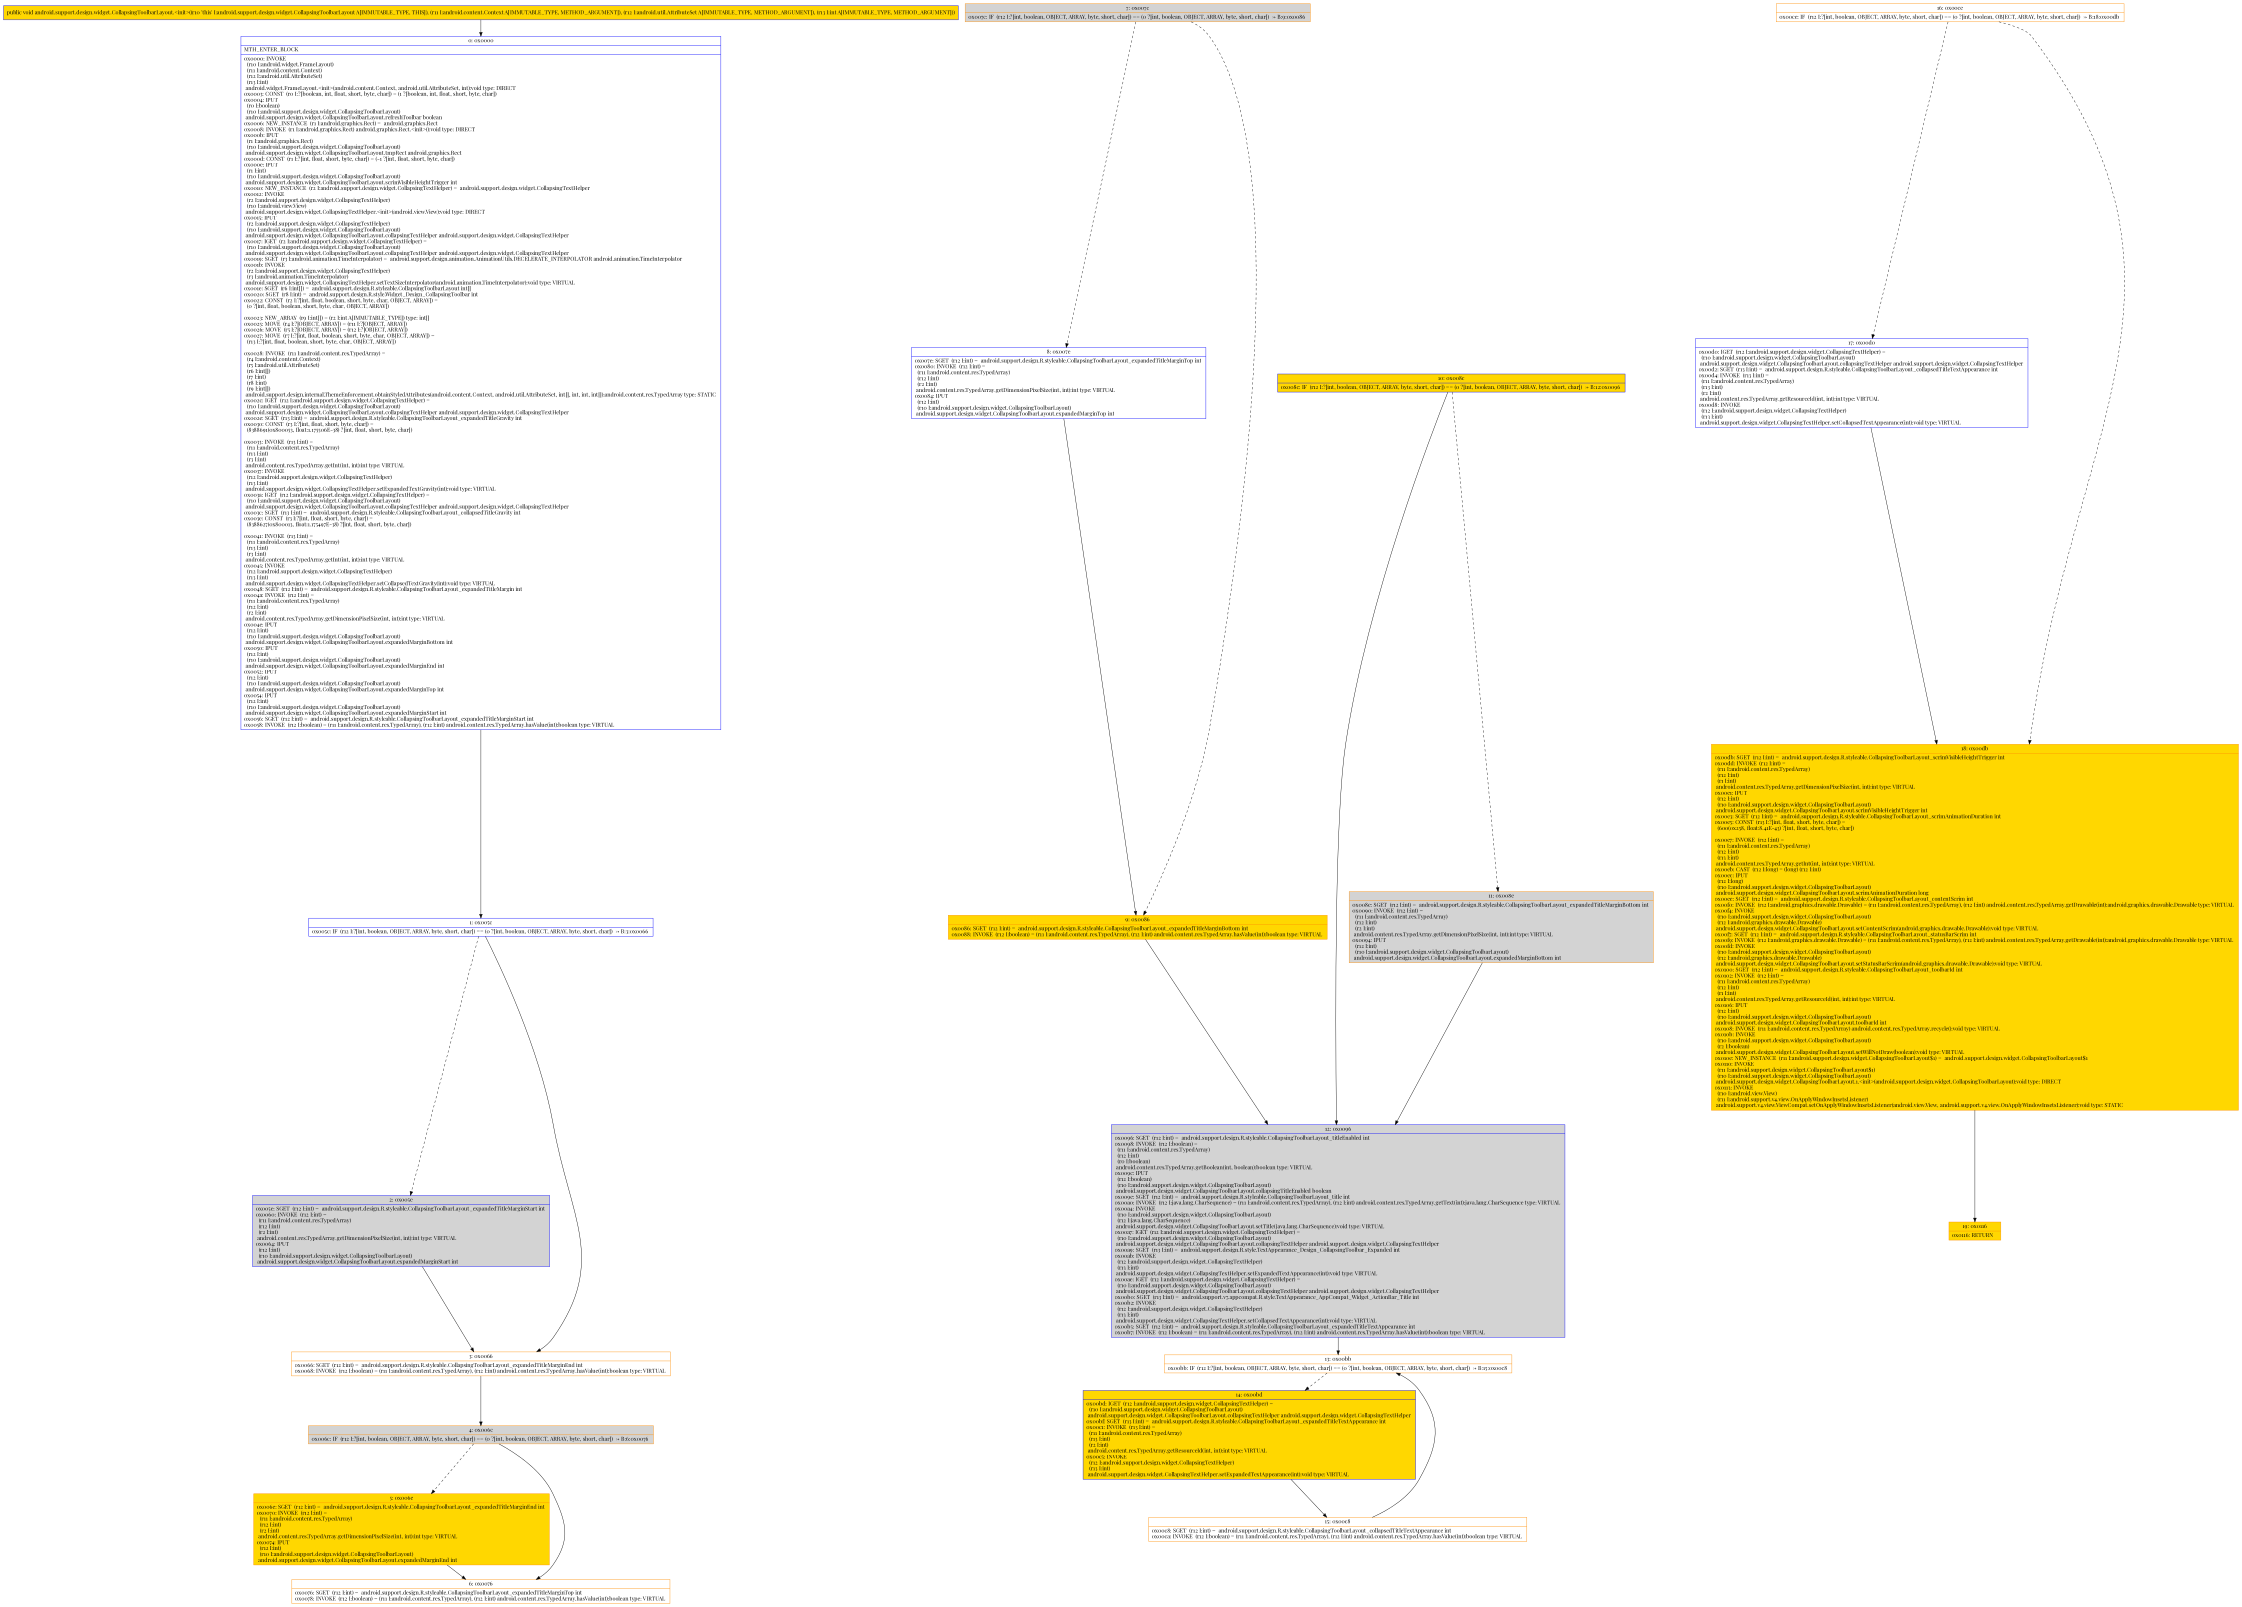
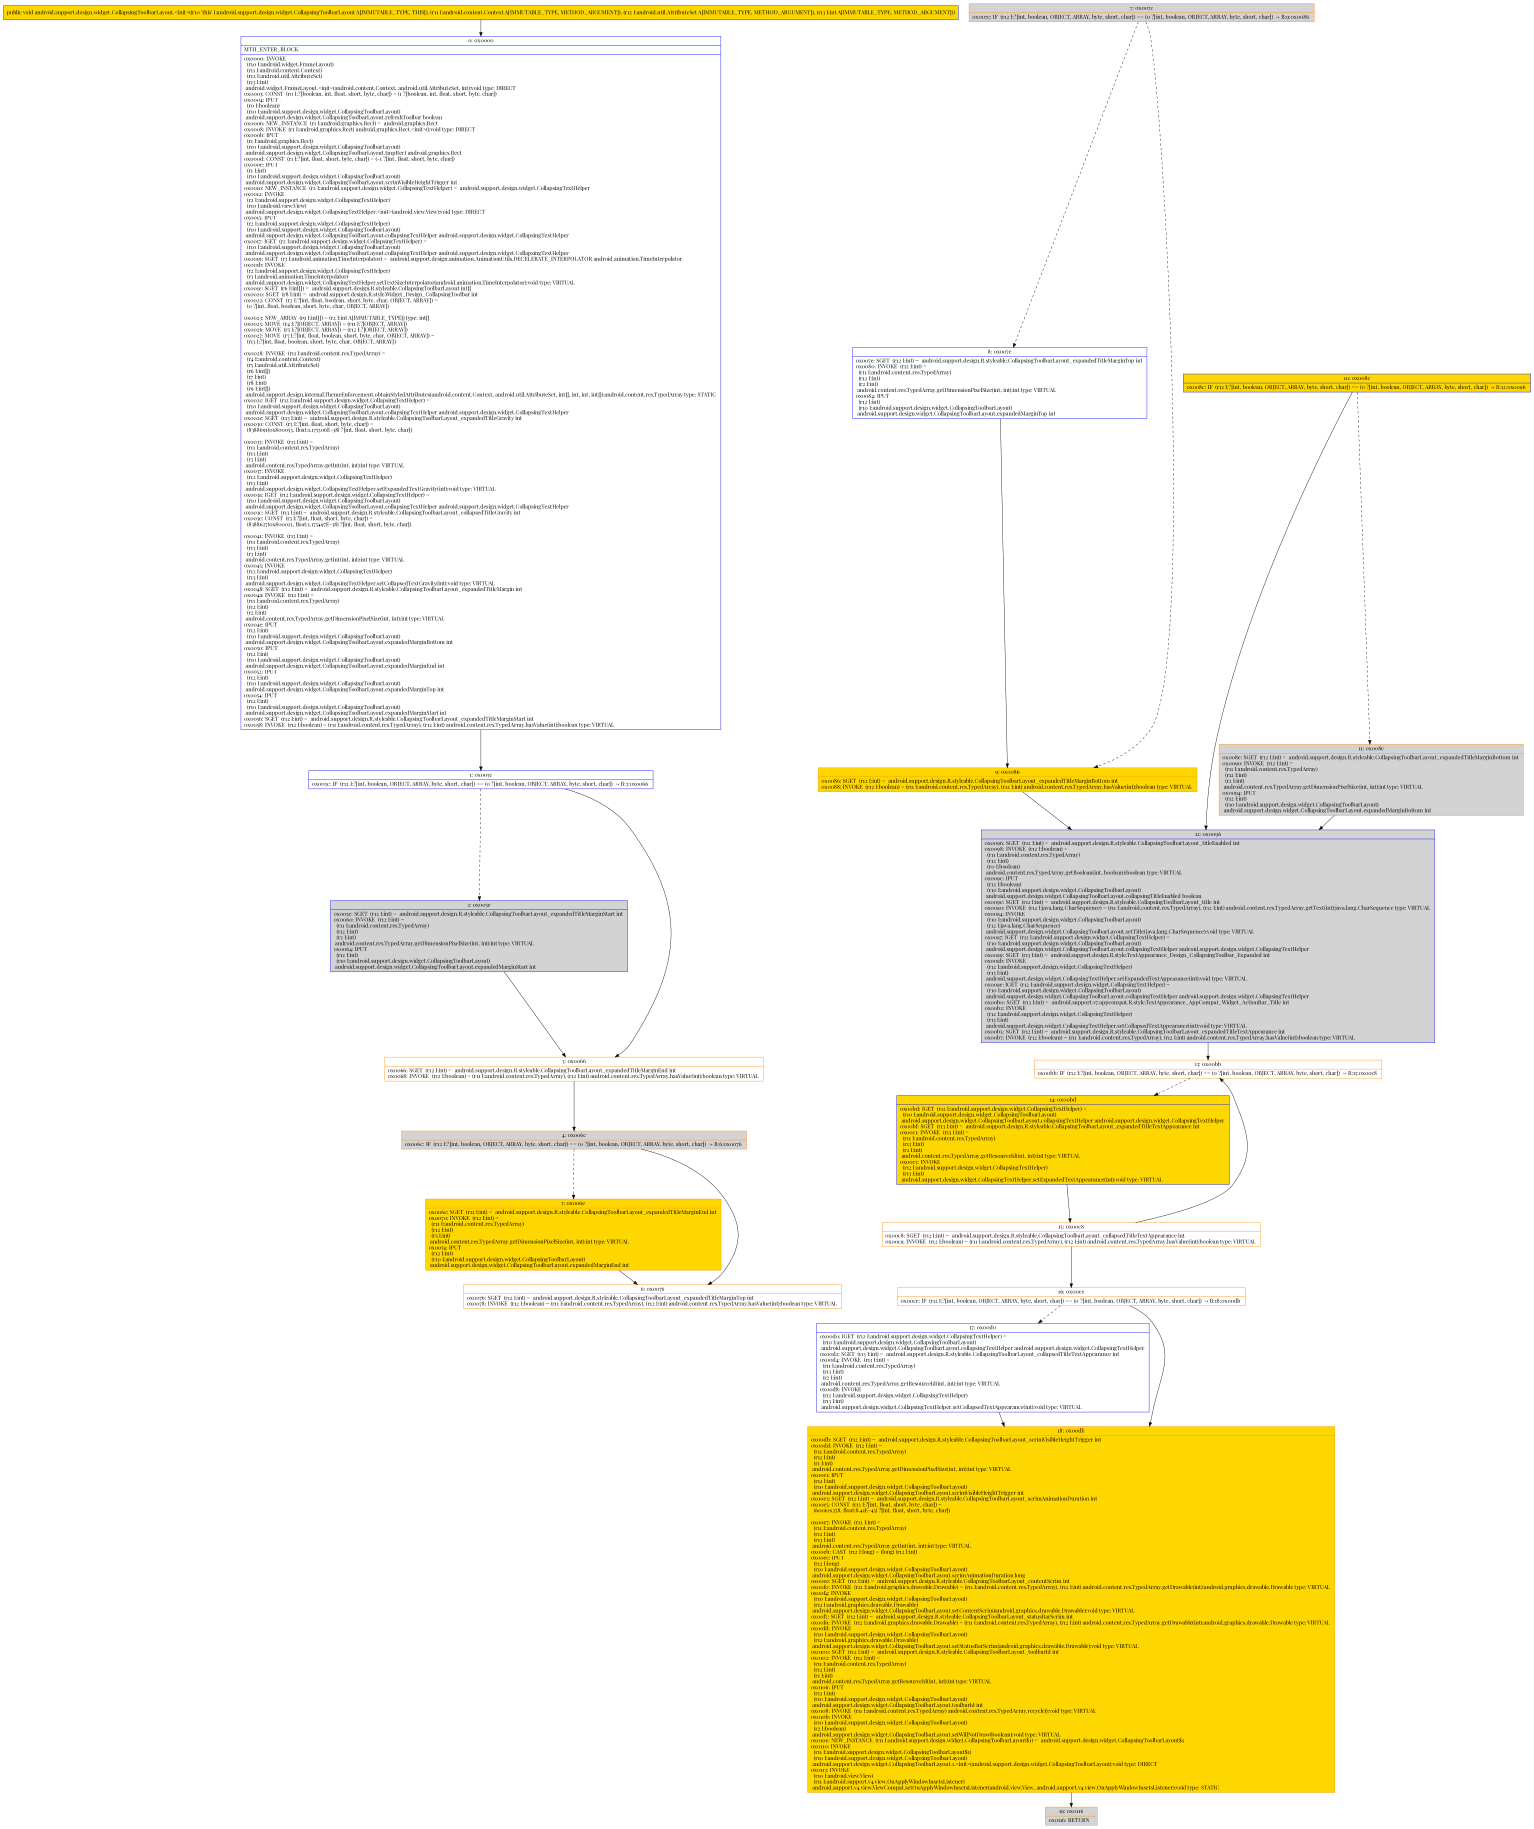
(2117, 364) -> (1165, 1358)
(1975, 1231) -> (1071, 1816)
none -> (1071, 1265)
(268, 1531) -> (439, 1236)
